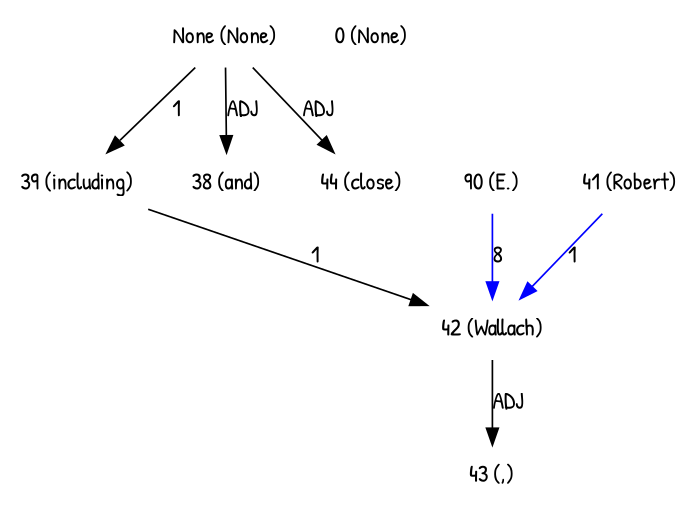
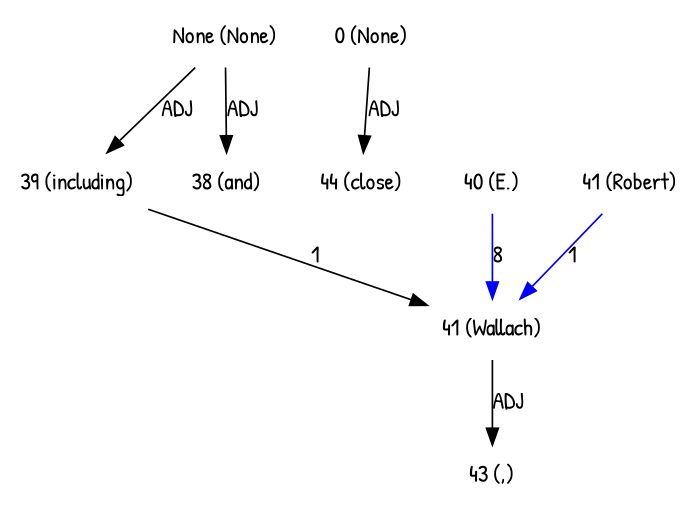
(287, 104) -> (367, 102)
(177, 110) -> (177, 110)
(492, 183) -> (492, 183)
(492, 329) -> (492, 329)
